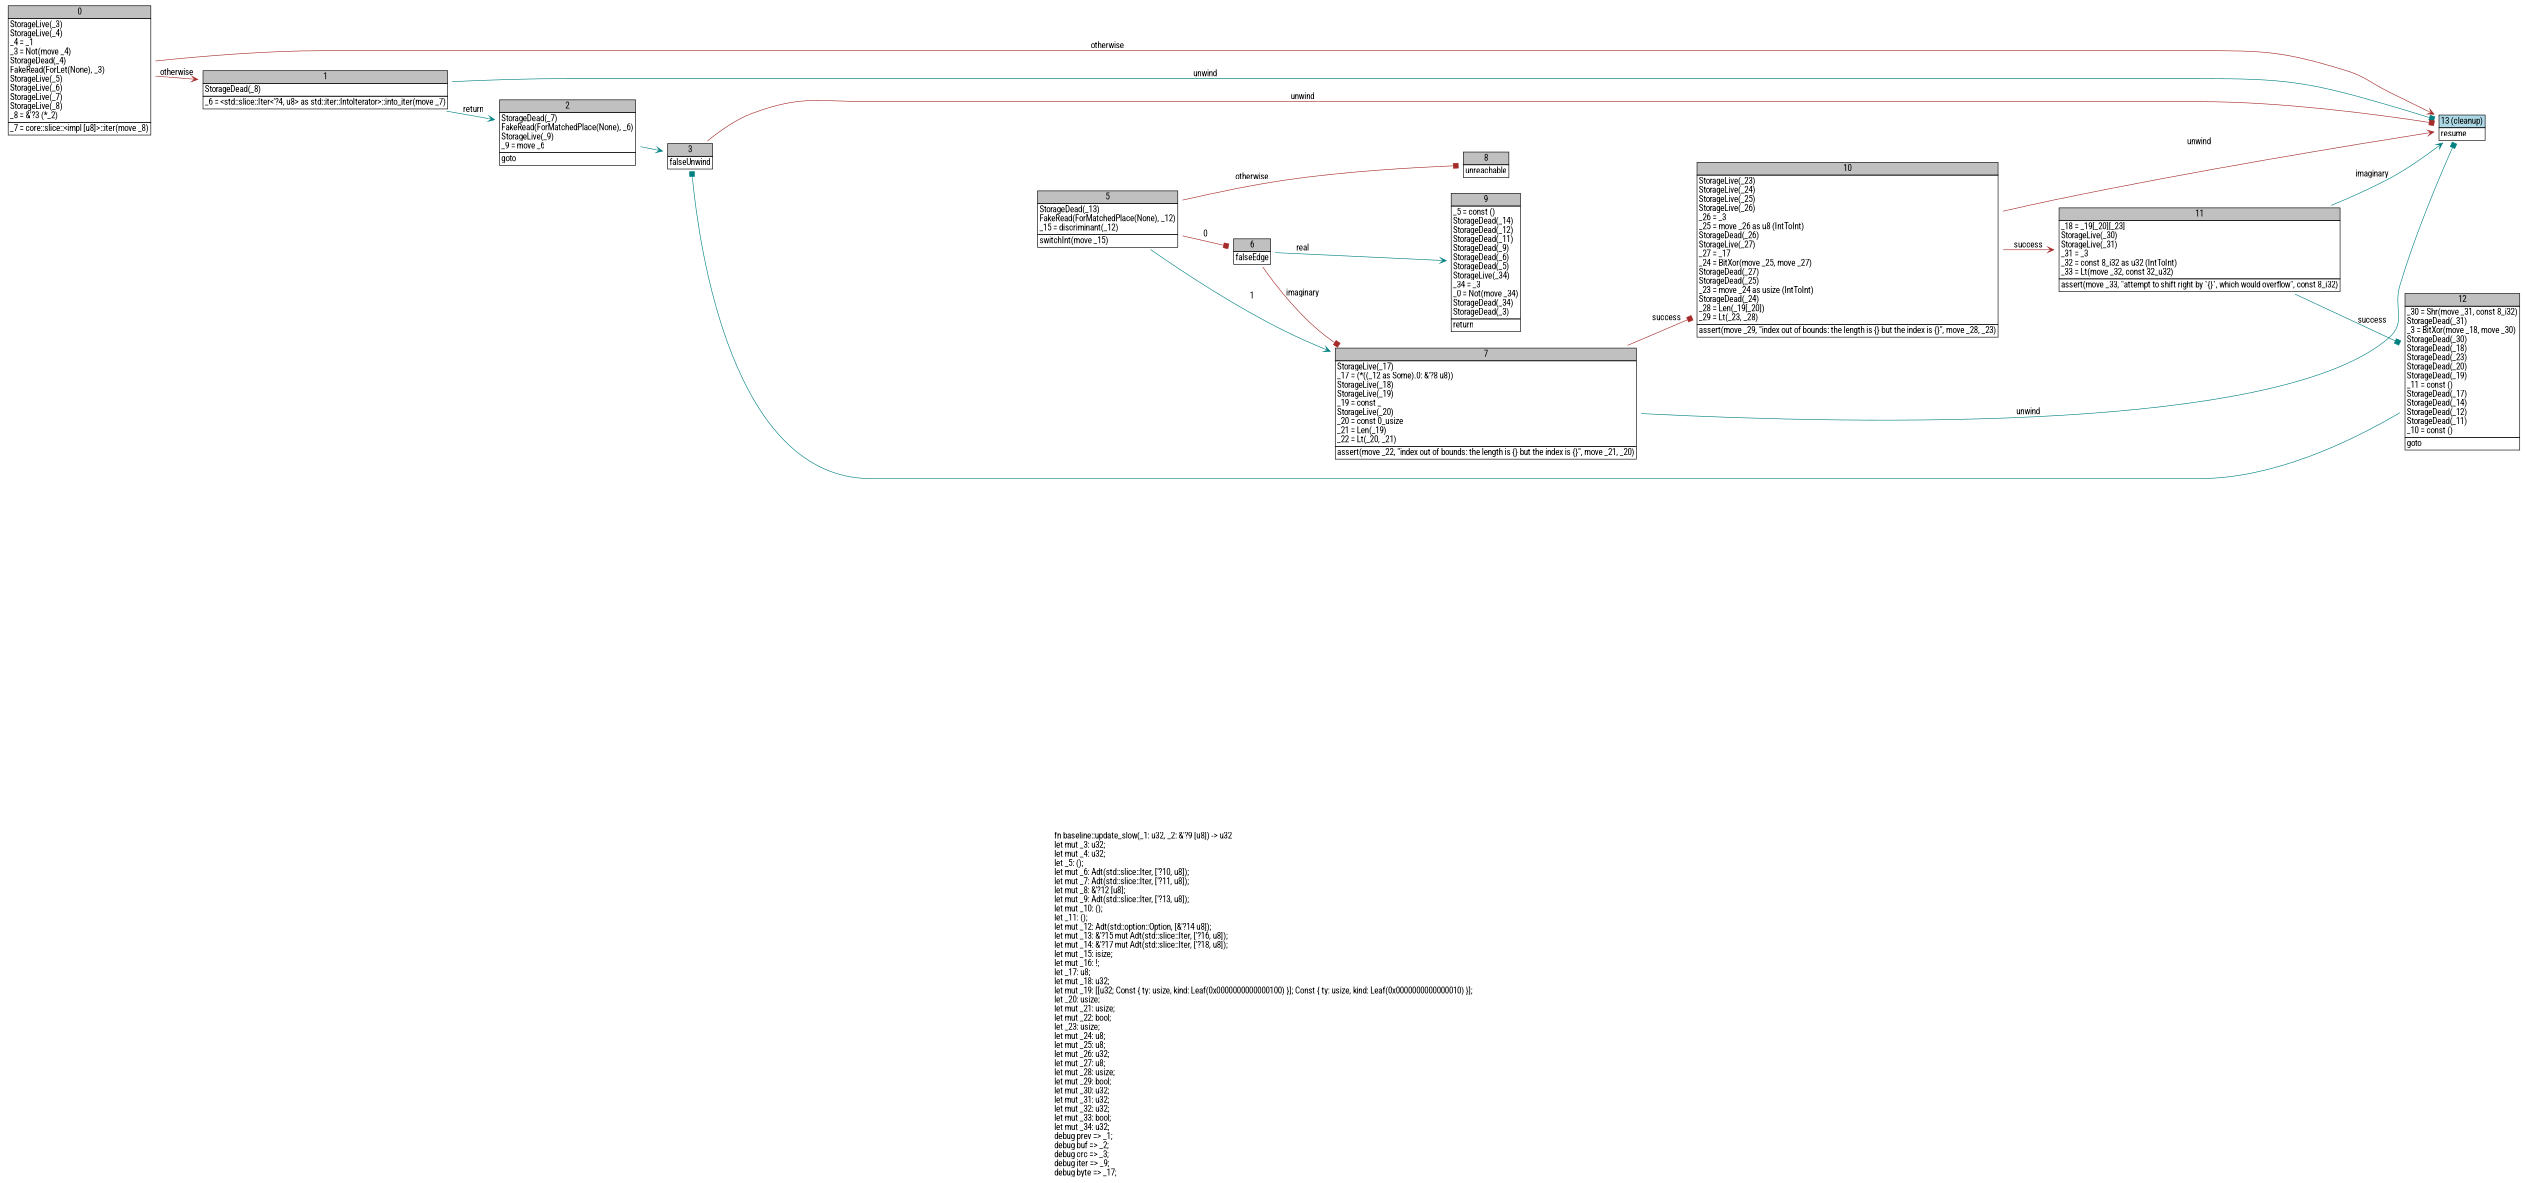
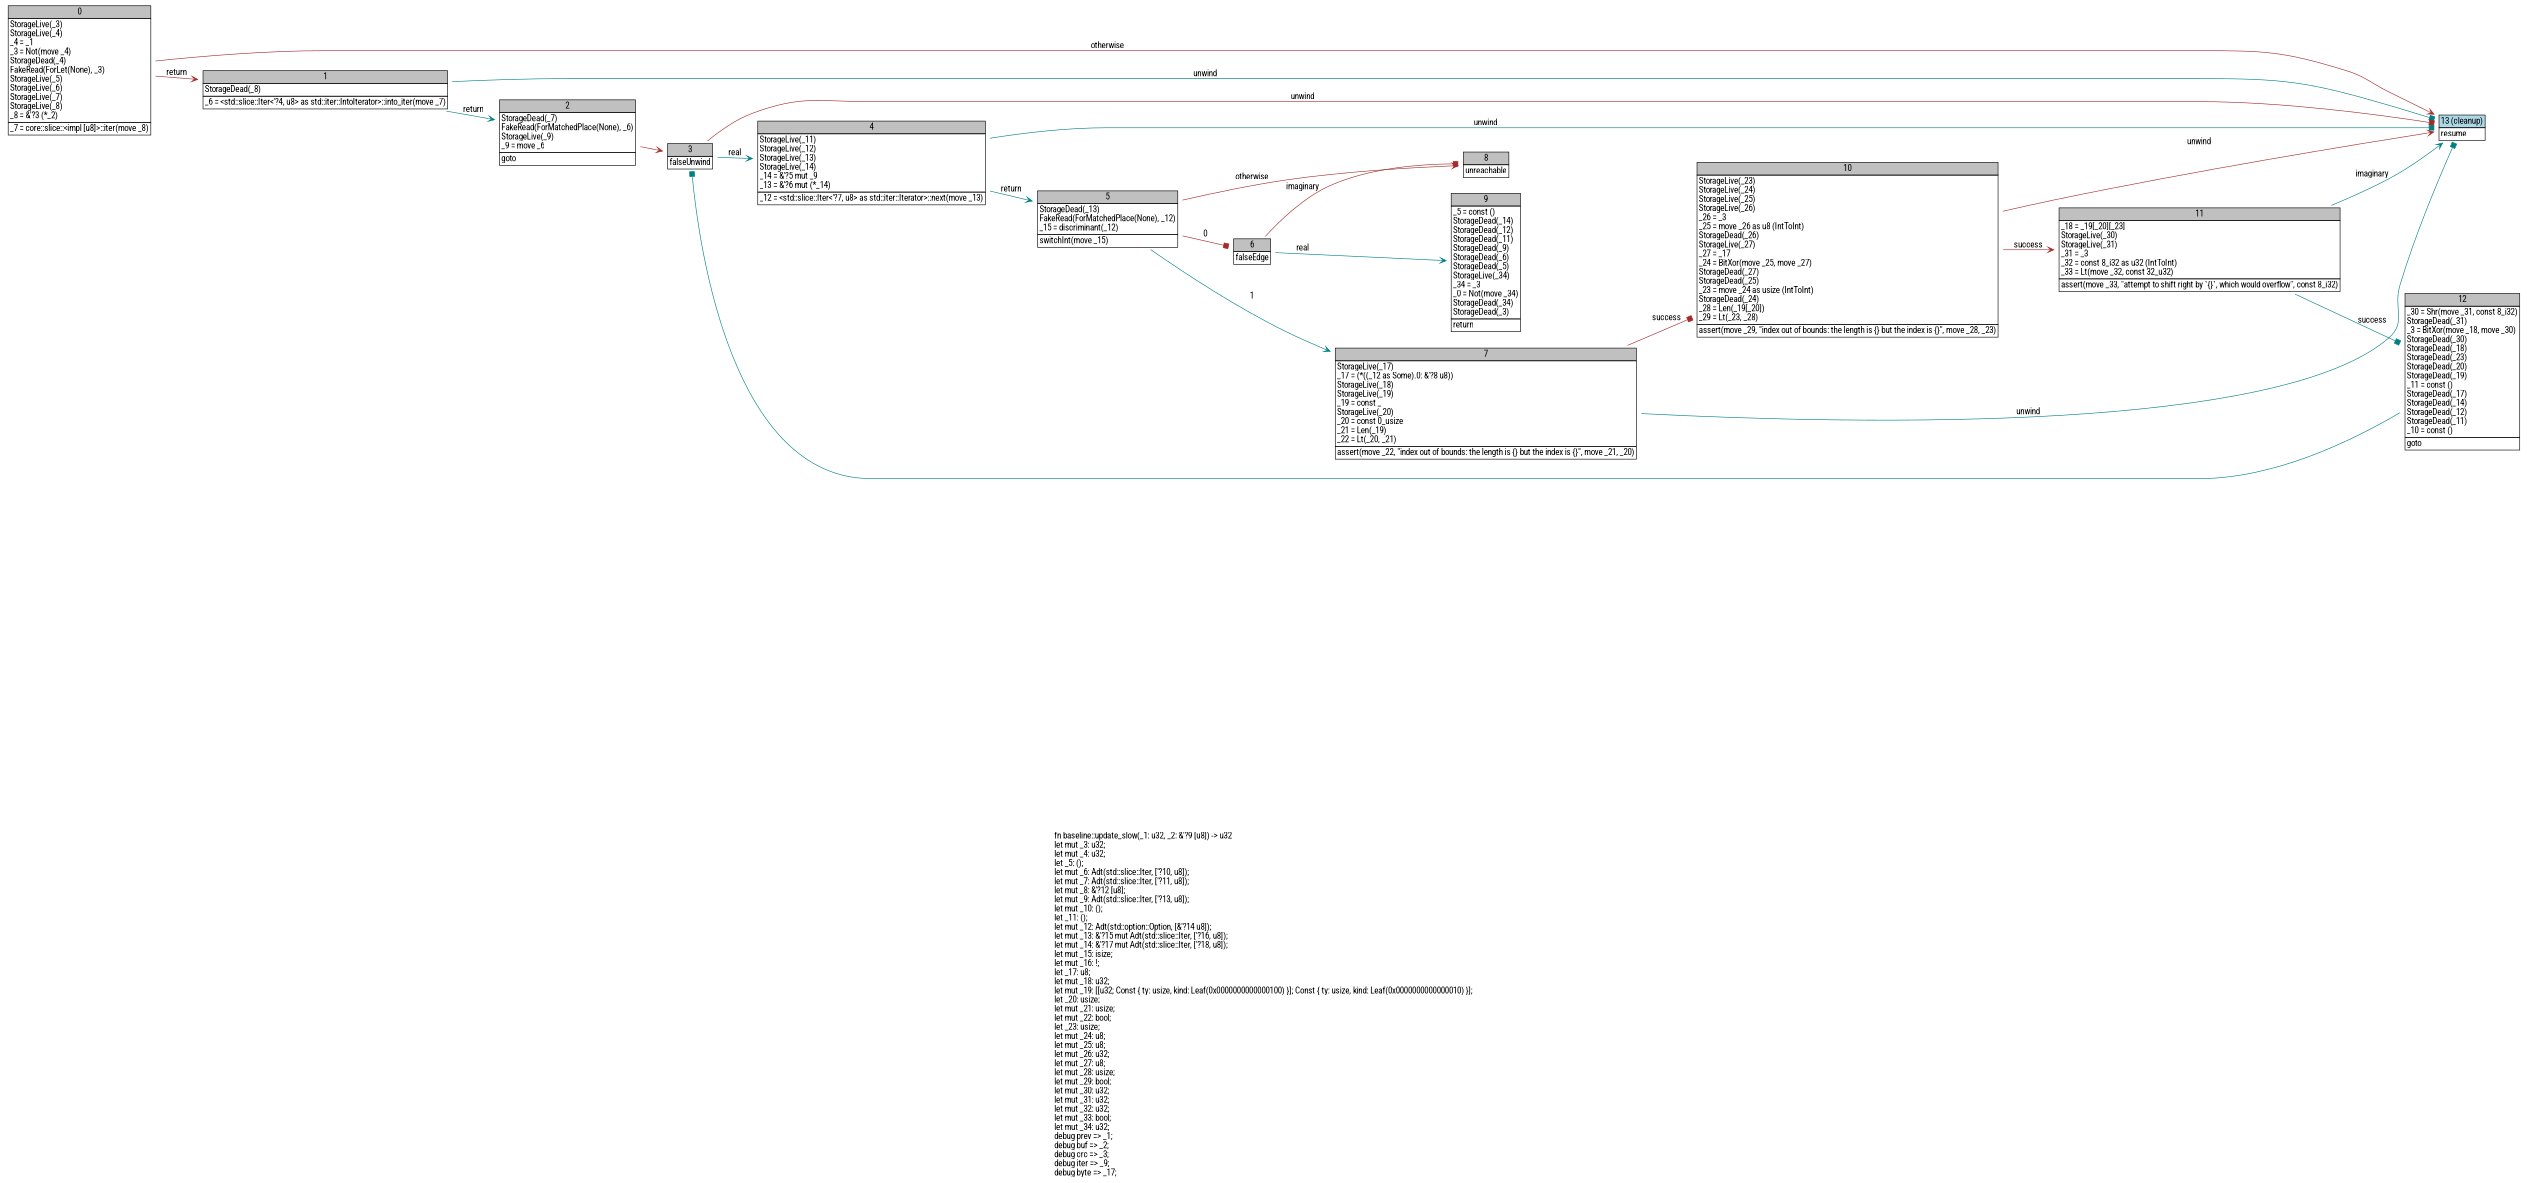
(177, 73) -> (177, 73)
(648, 148) -> (648, 148)
none -> (871, 163)
(1316, 176) -> (1316, 176)
(1295, 307) -> (1350, 178)
